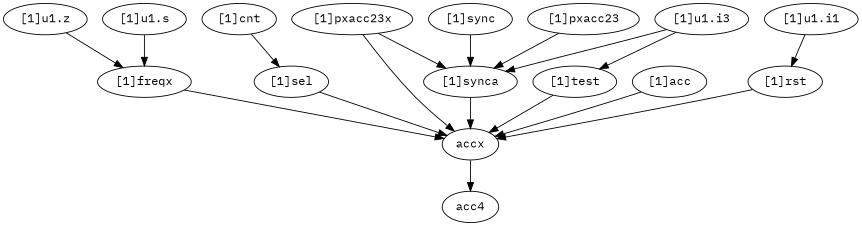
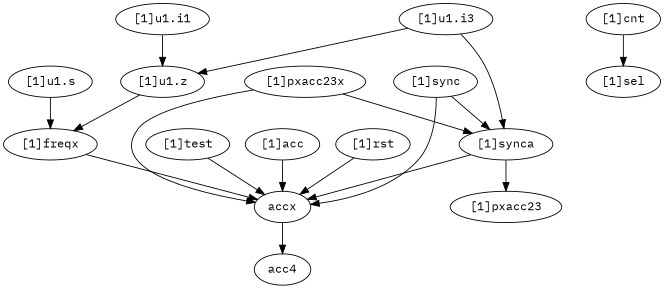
(800, 46) -> (163, 46)
(530, 49) -> (506, 171)
(642, 49) -> (307, 50)
(379, 112) -> (415, 163)
